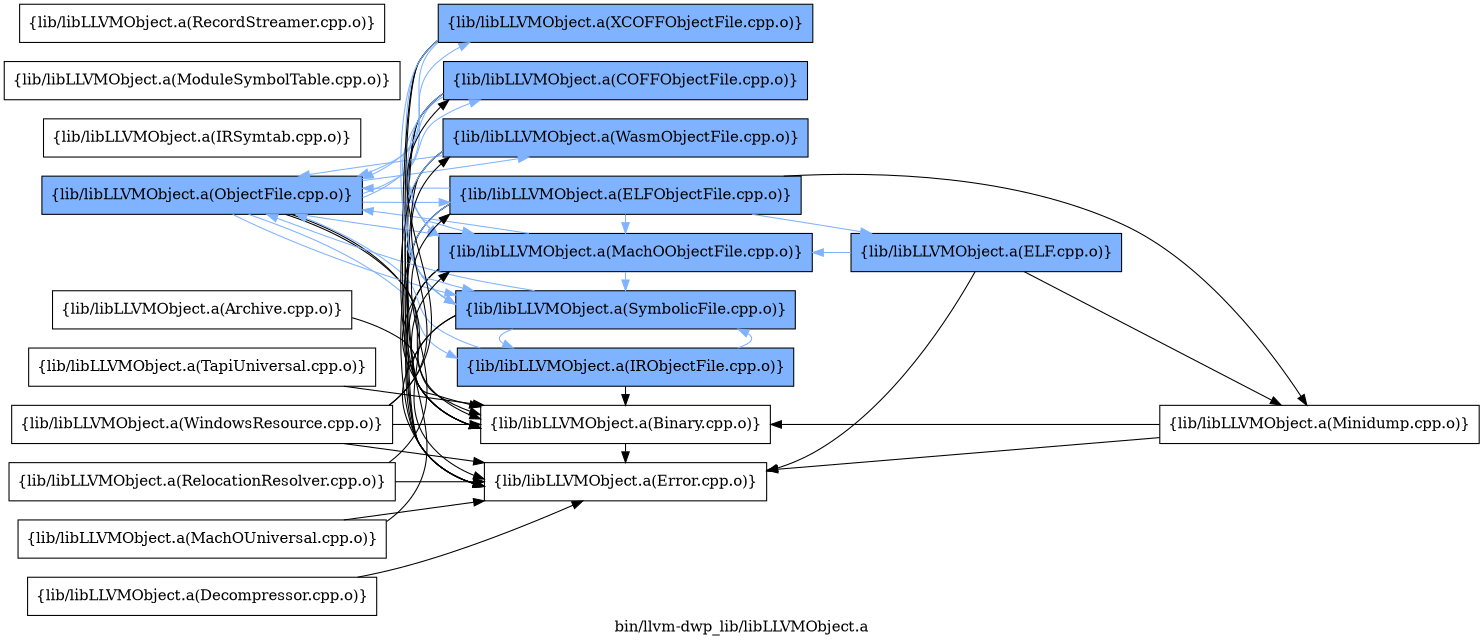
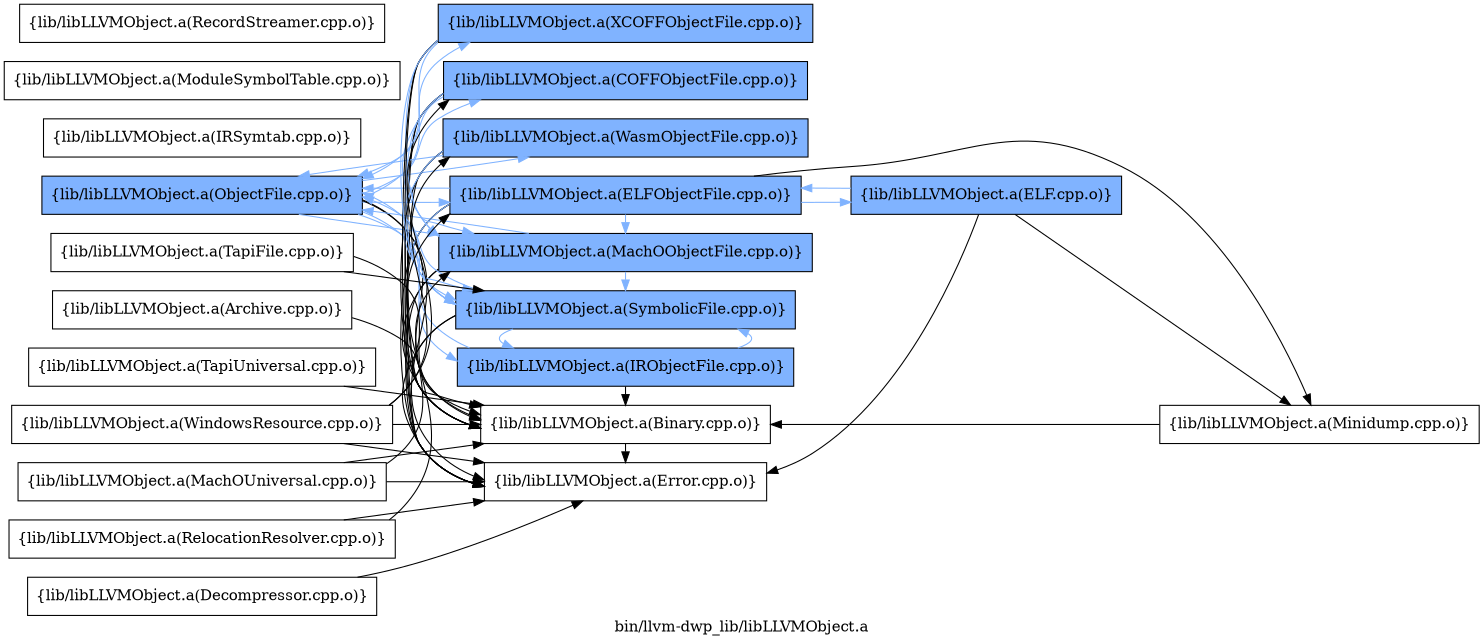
none -> (202, 253)
(837, 253) -> (832, 188)
(969, 453) -> none
none -> (383, 457)
